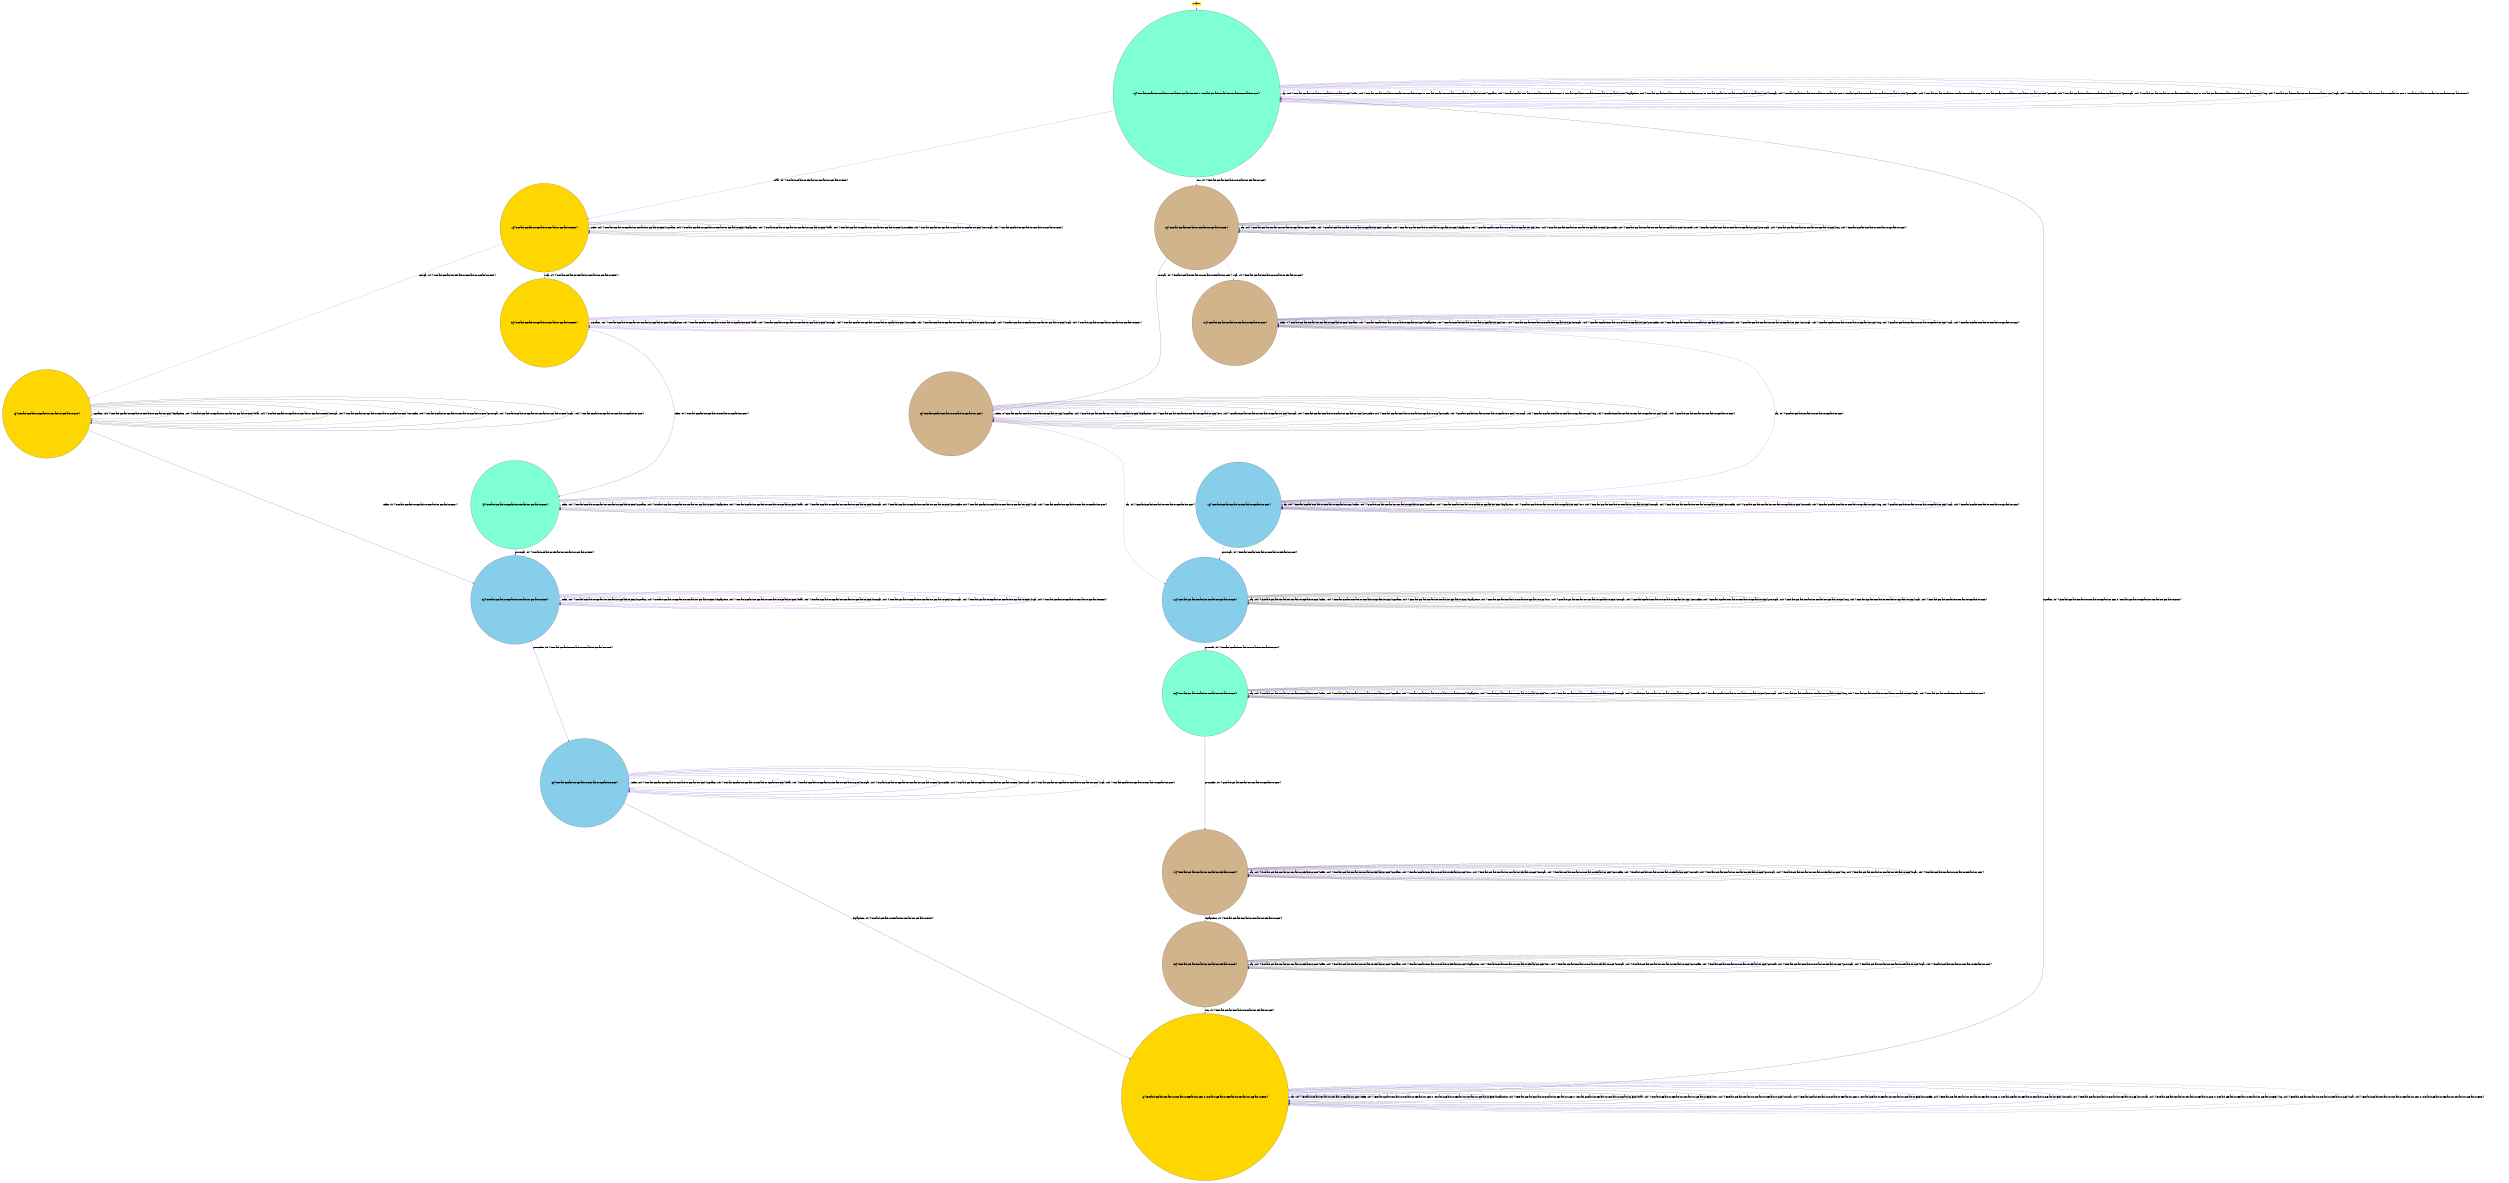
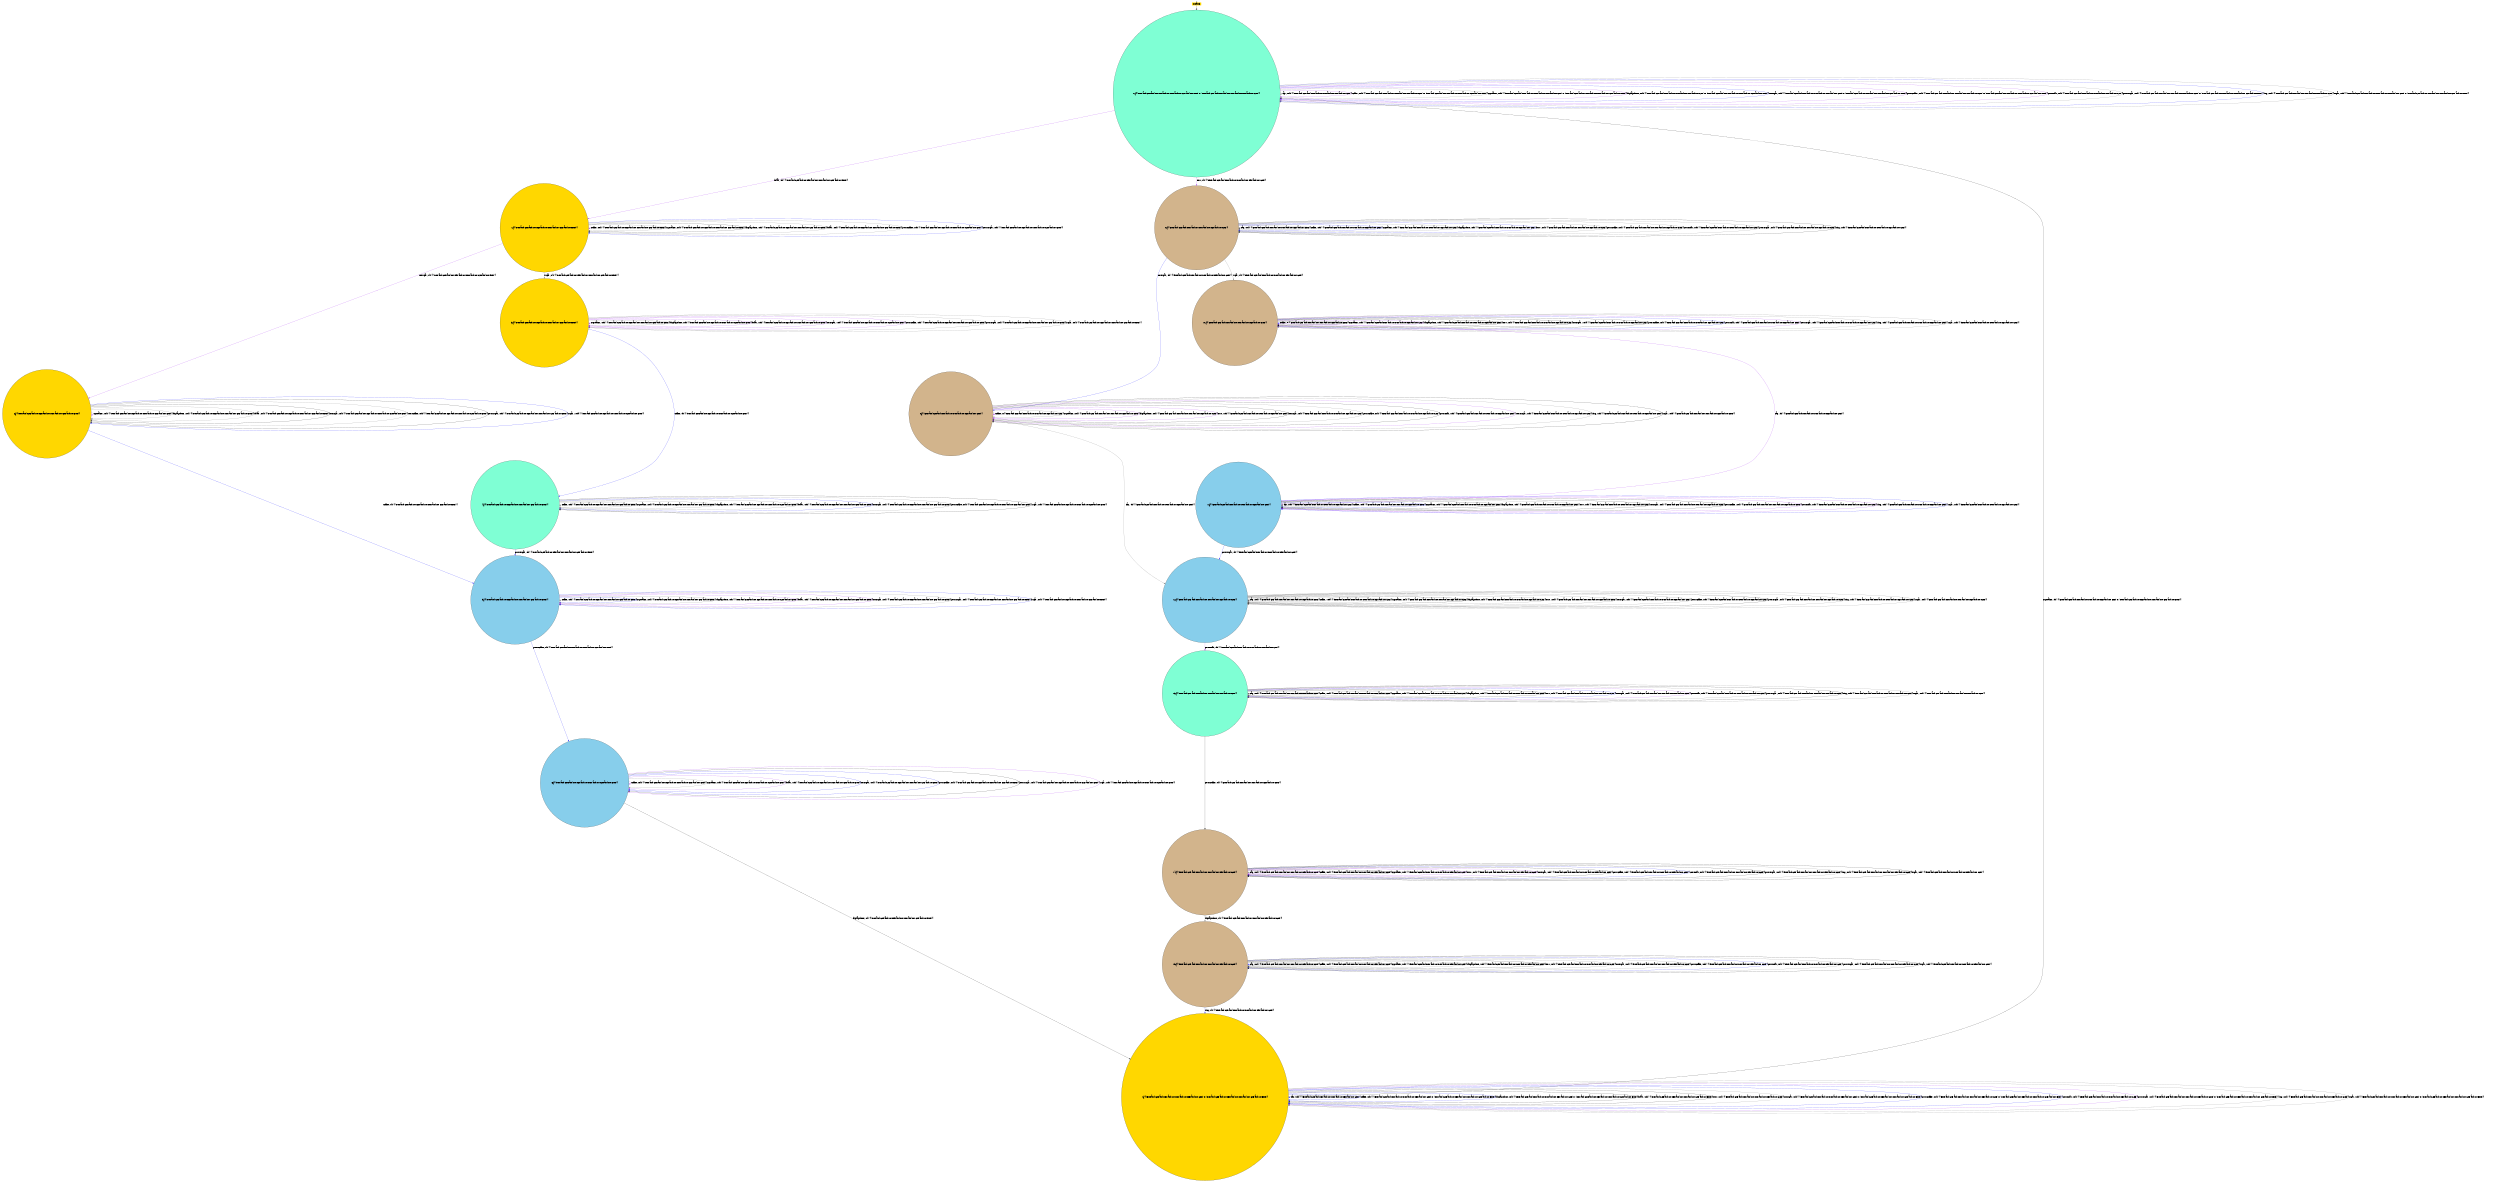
(1197, 4) -> (1197, 4)
